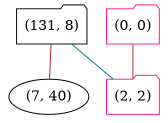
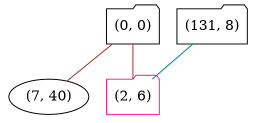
(133, 26) -> (133, 26)
(50, 62) -> (90, 63)
(133, 97) -> (133, 97)
